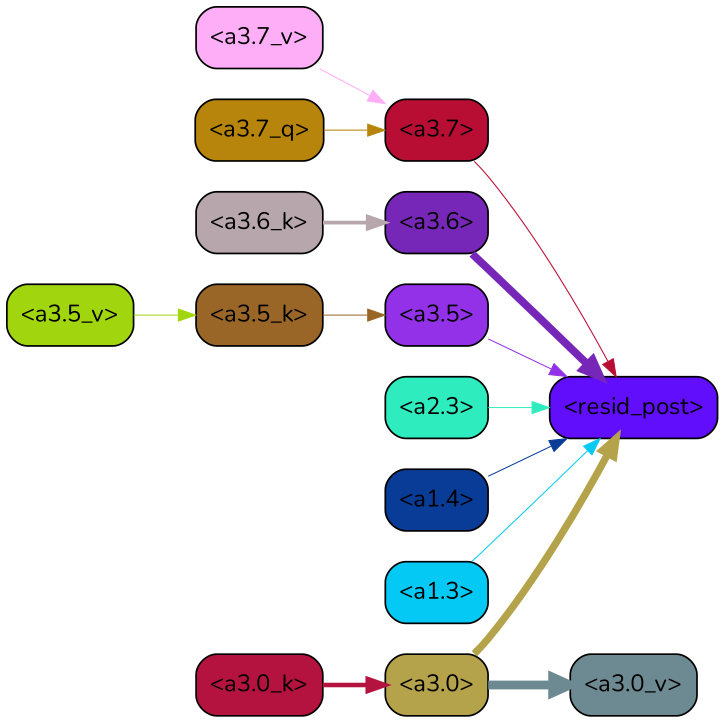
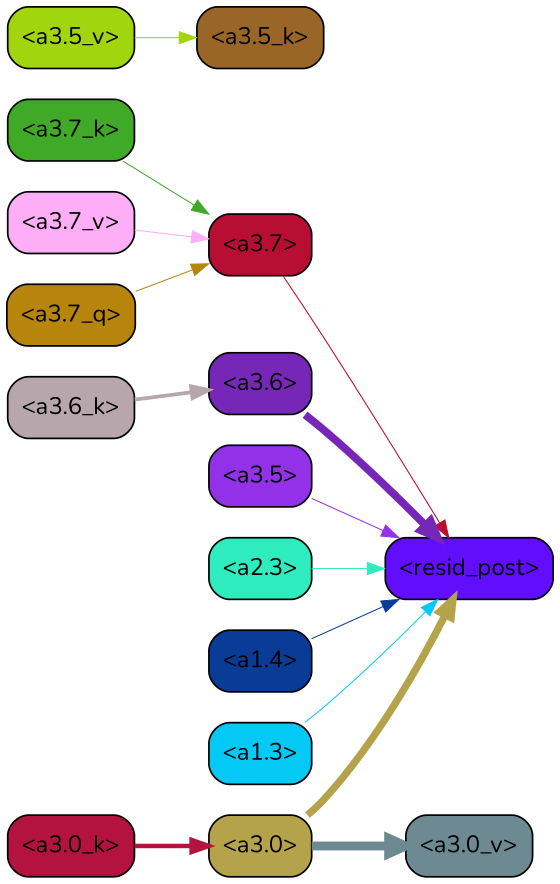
none -> (71, 130)
(345, 315) -> none
